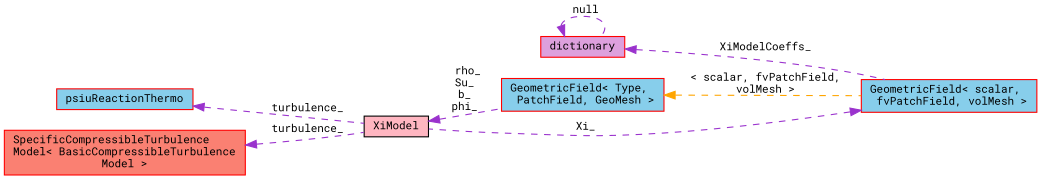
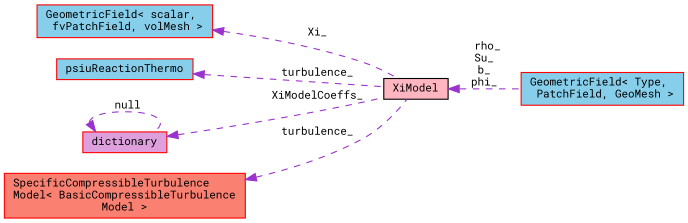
(761, 60) -> (281, 118)
(768, 95) -> none
